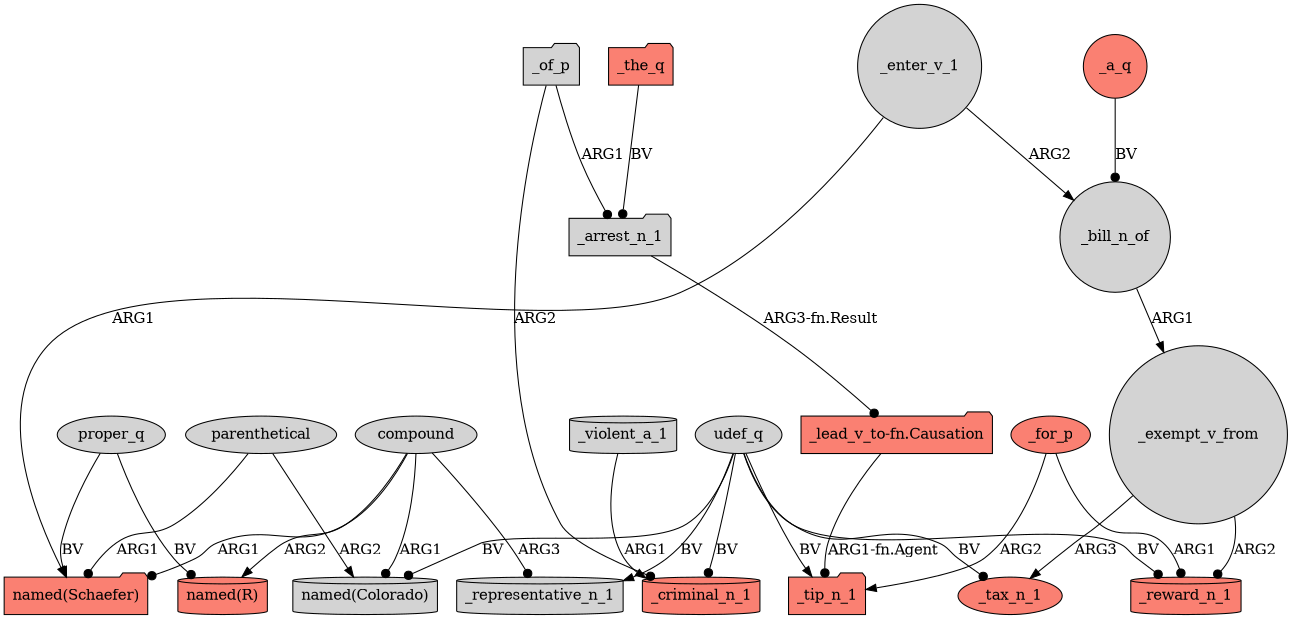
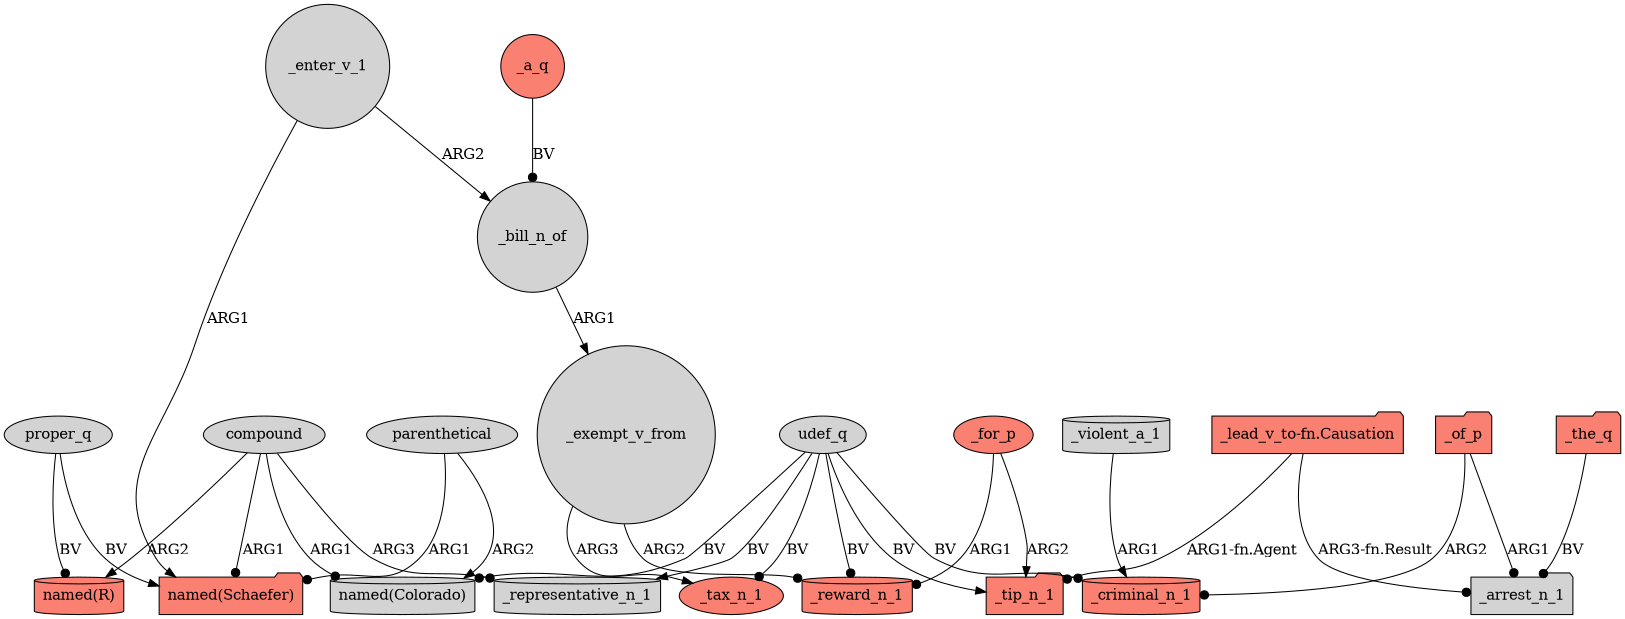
(551, 66) -> (1464, 435)
(765, 327) -> (1335, 569)
